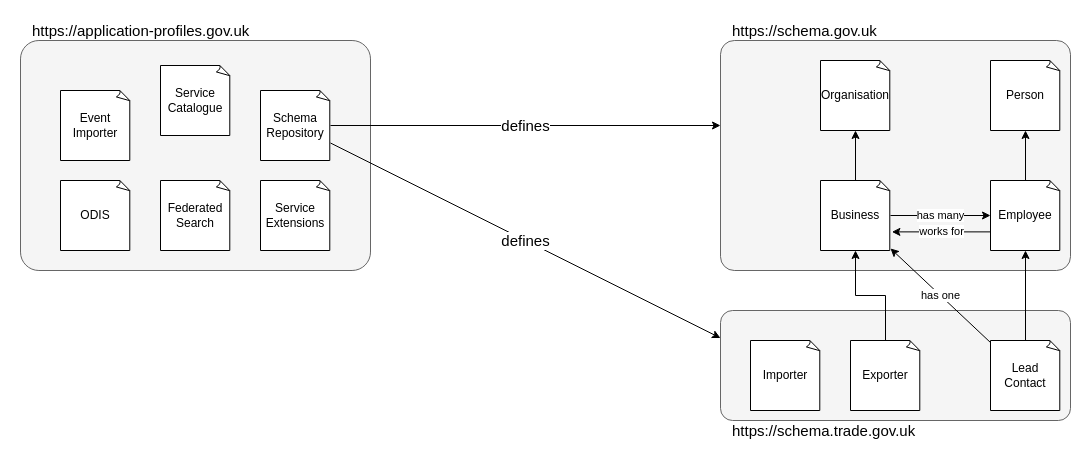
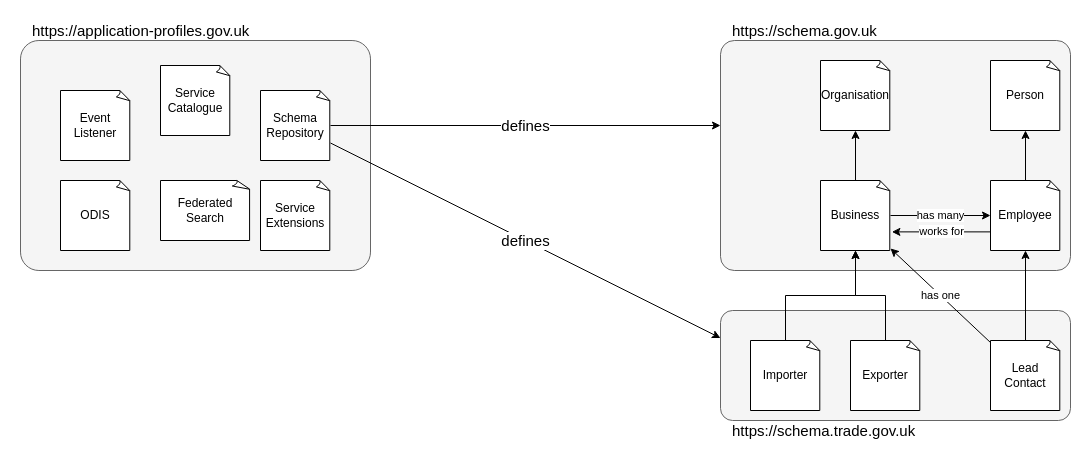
(96, 126) -> (96, 126)
(196, 216) -> (206, 211)
none -> (798, 296)
